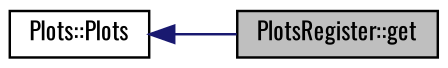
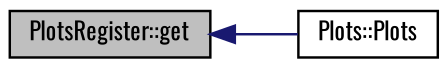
(206, 34) -> (267, 34)
